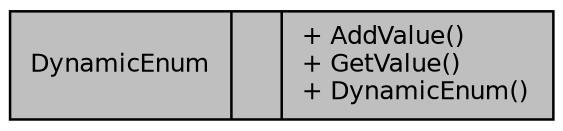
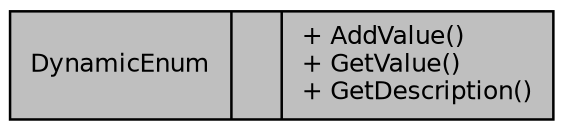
(416, 92) -> (418, 92)
